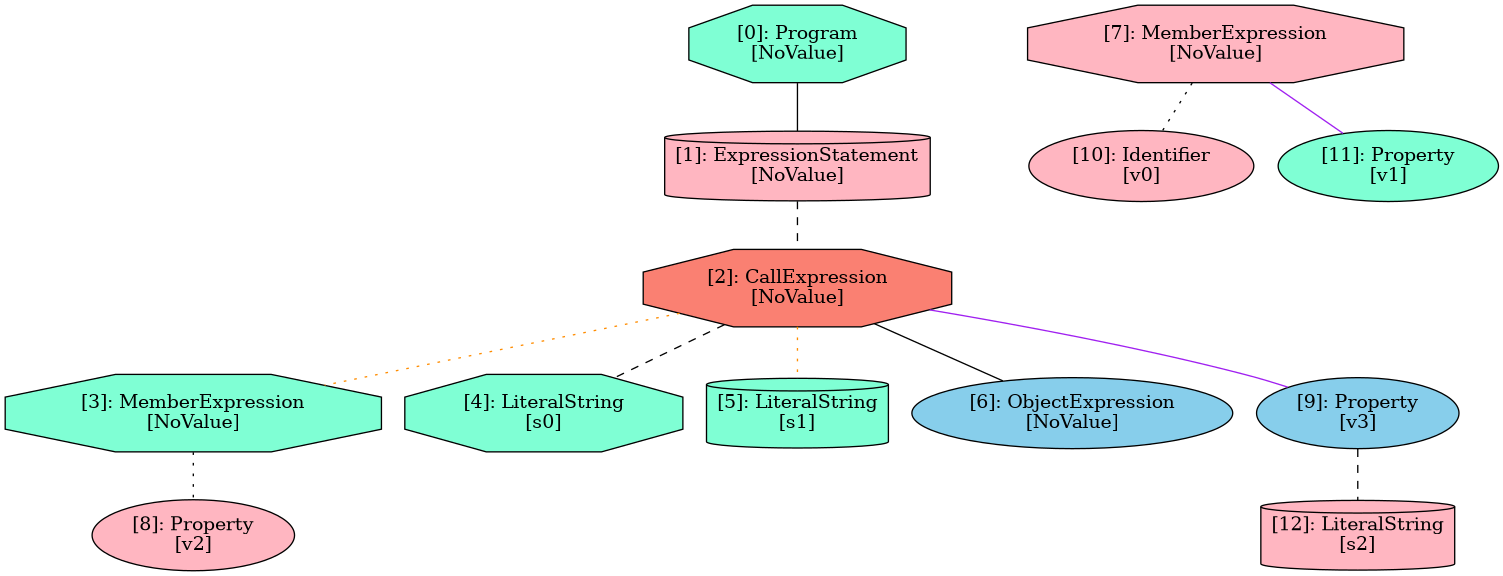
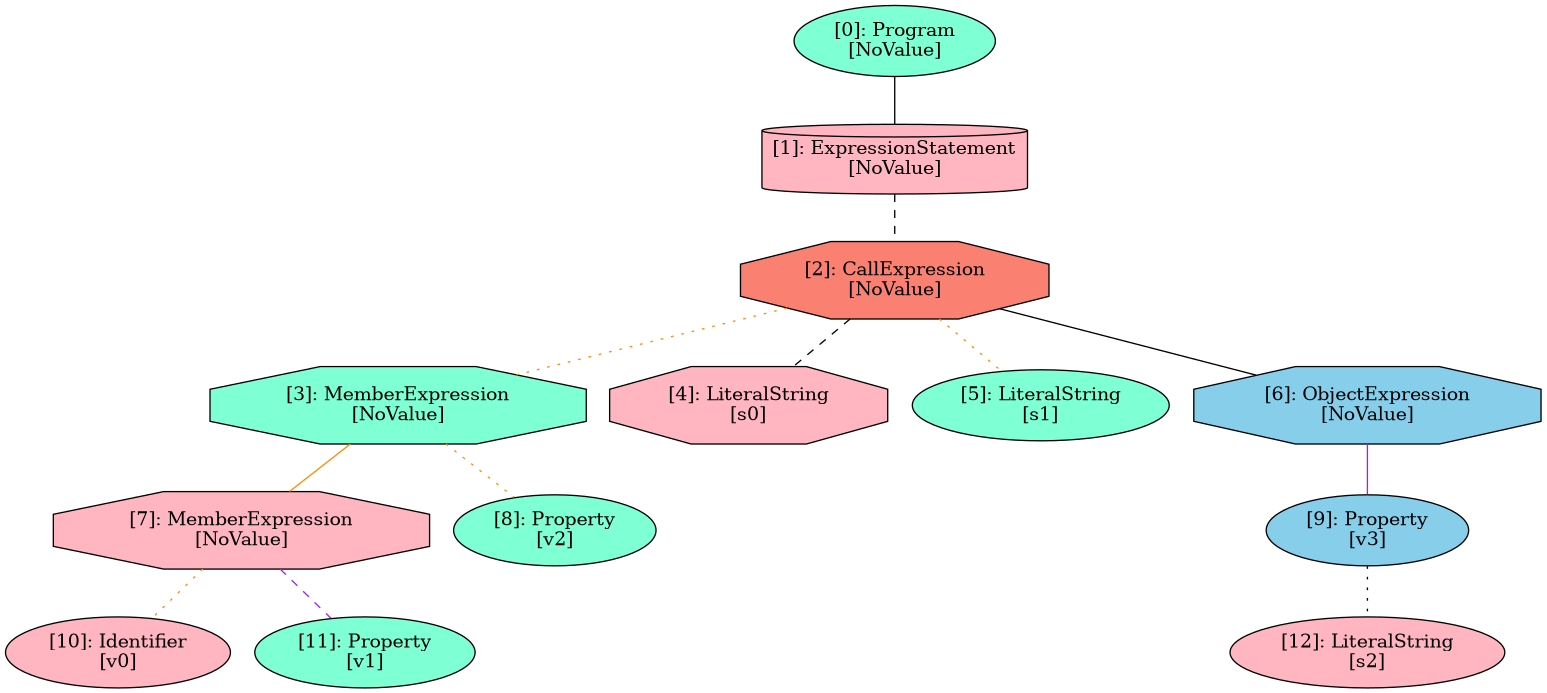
(797, 44) -> (895, 41)
(1177, 107) -> (177, 594)
(1306, 108) -> (306, 594)
(1110, 343) -> (1367, 469)
(544, 413) -> (749, 405)
(797, 413) -> (1041, 405)
(1072, 413) -> (1367, 405)
none -> (320, 468)
(1358, 475) -> (1367, 591)
(193, 476) -> (480, 471)
(193, 535) -> (555, 530)
(1358, 535) -> (1367, 652)
